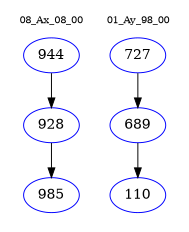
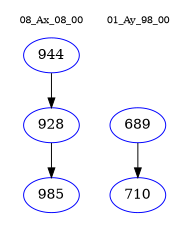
(138, 55) -> none
(138, 195) -> (138, 195)
